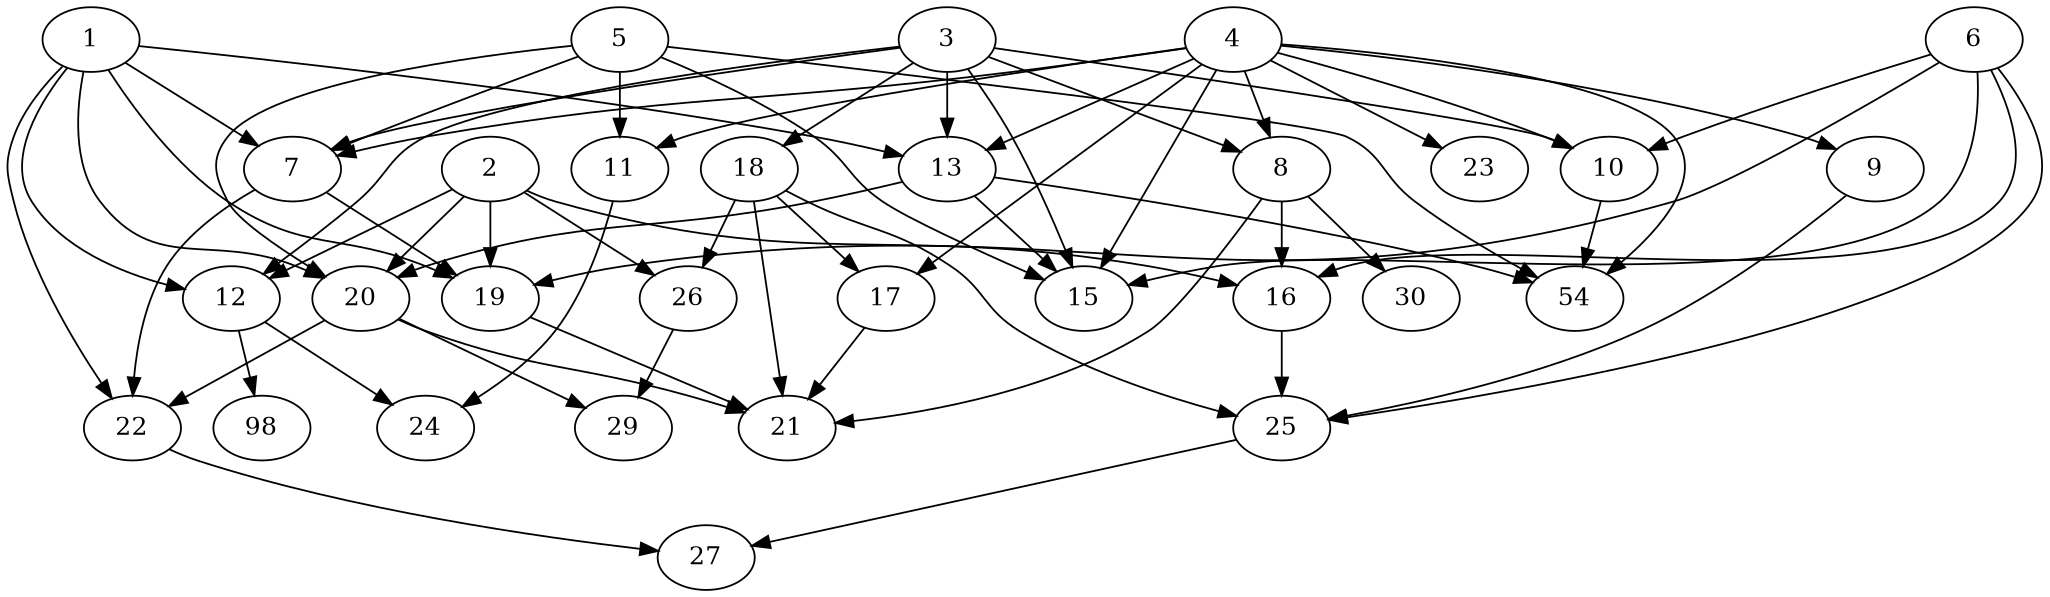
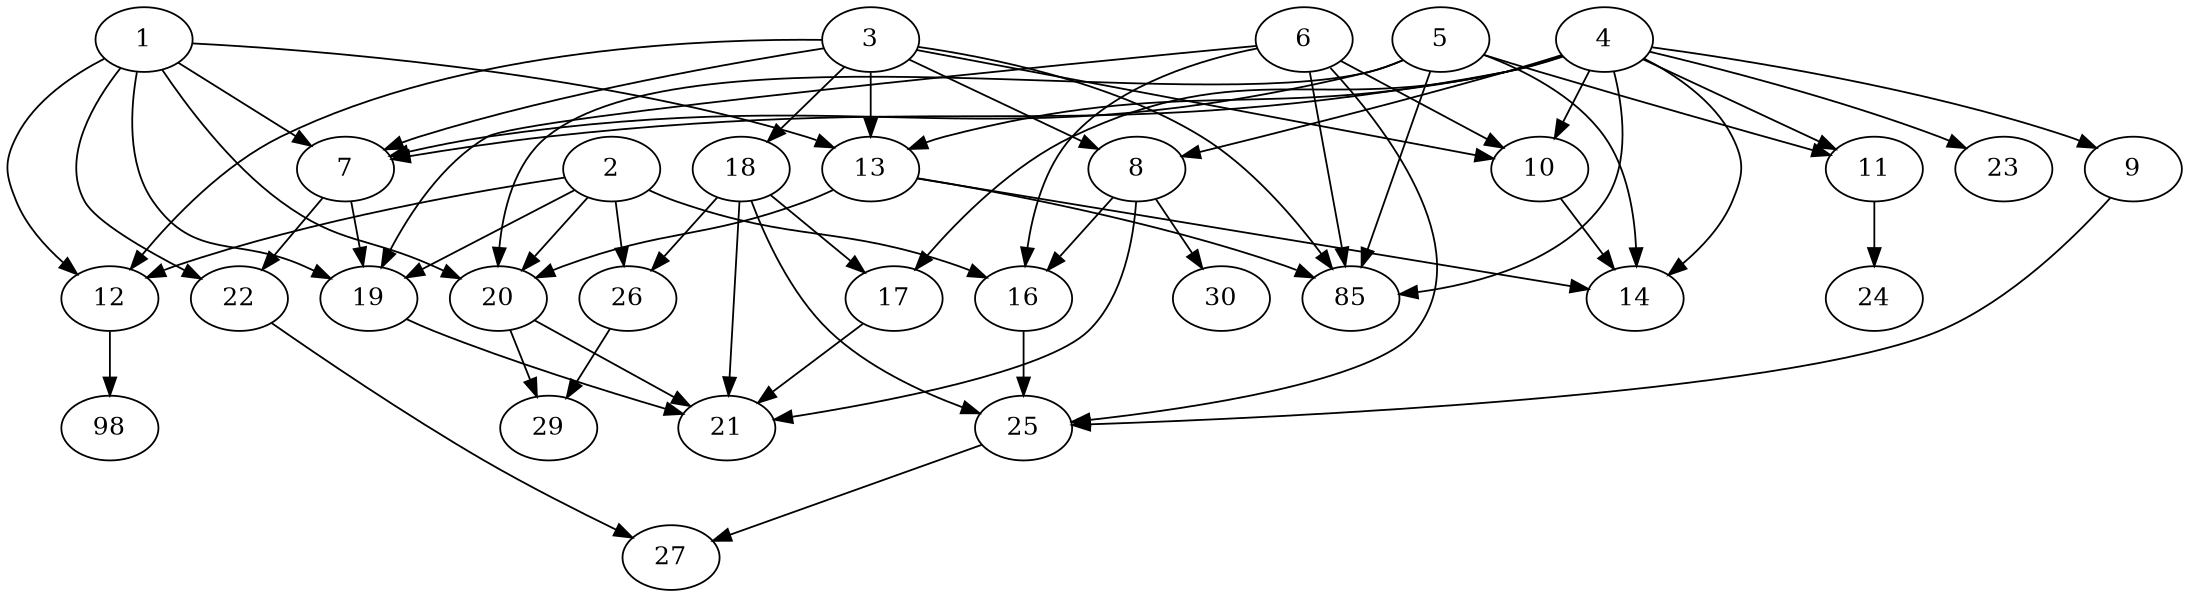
(1084, 299) -> (1351, 299)
(1575, 299) -> (1635, 299)
(258, 357) -> none
(321, 359) -> none
